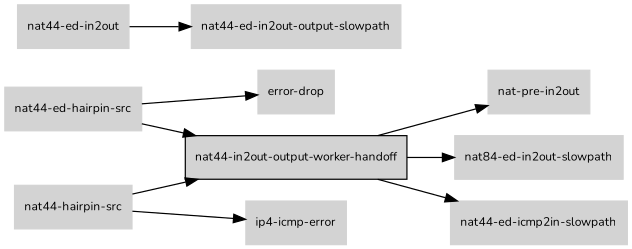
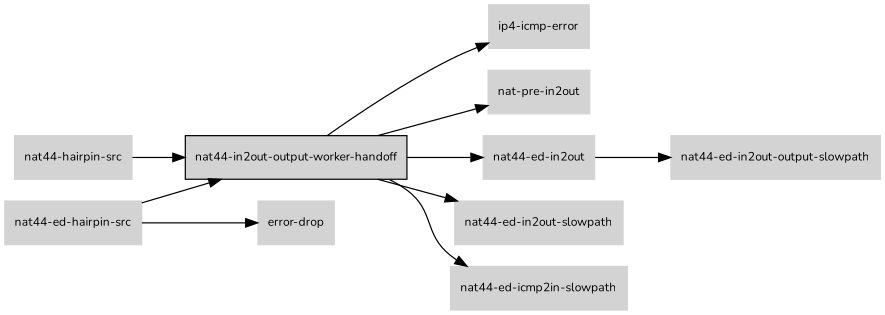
none -> (439, 157)
(539, 157) -> (539, 223)
(183, 215) -> (400, 88)
